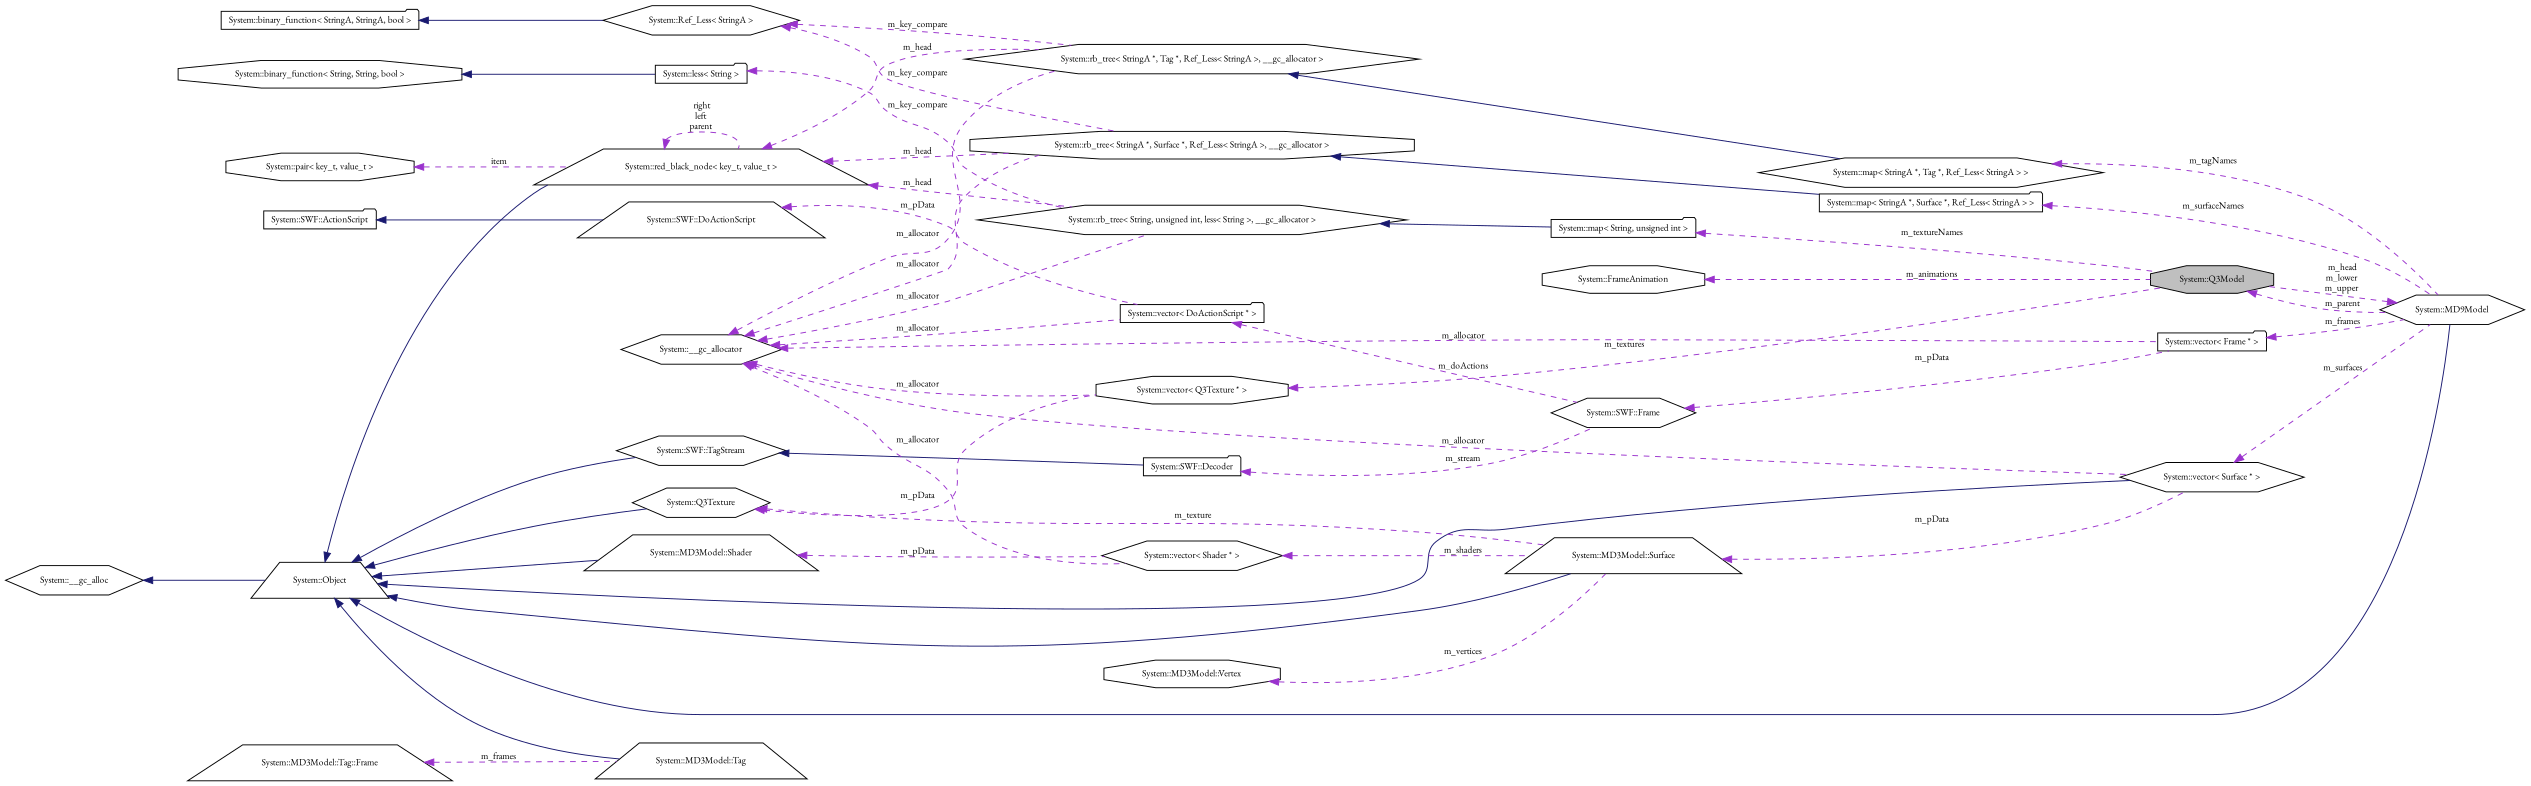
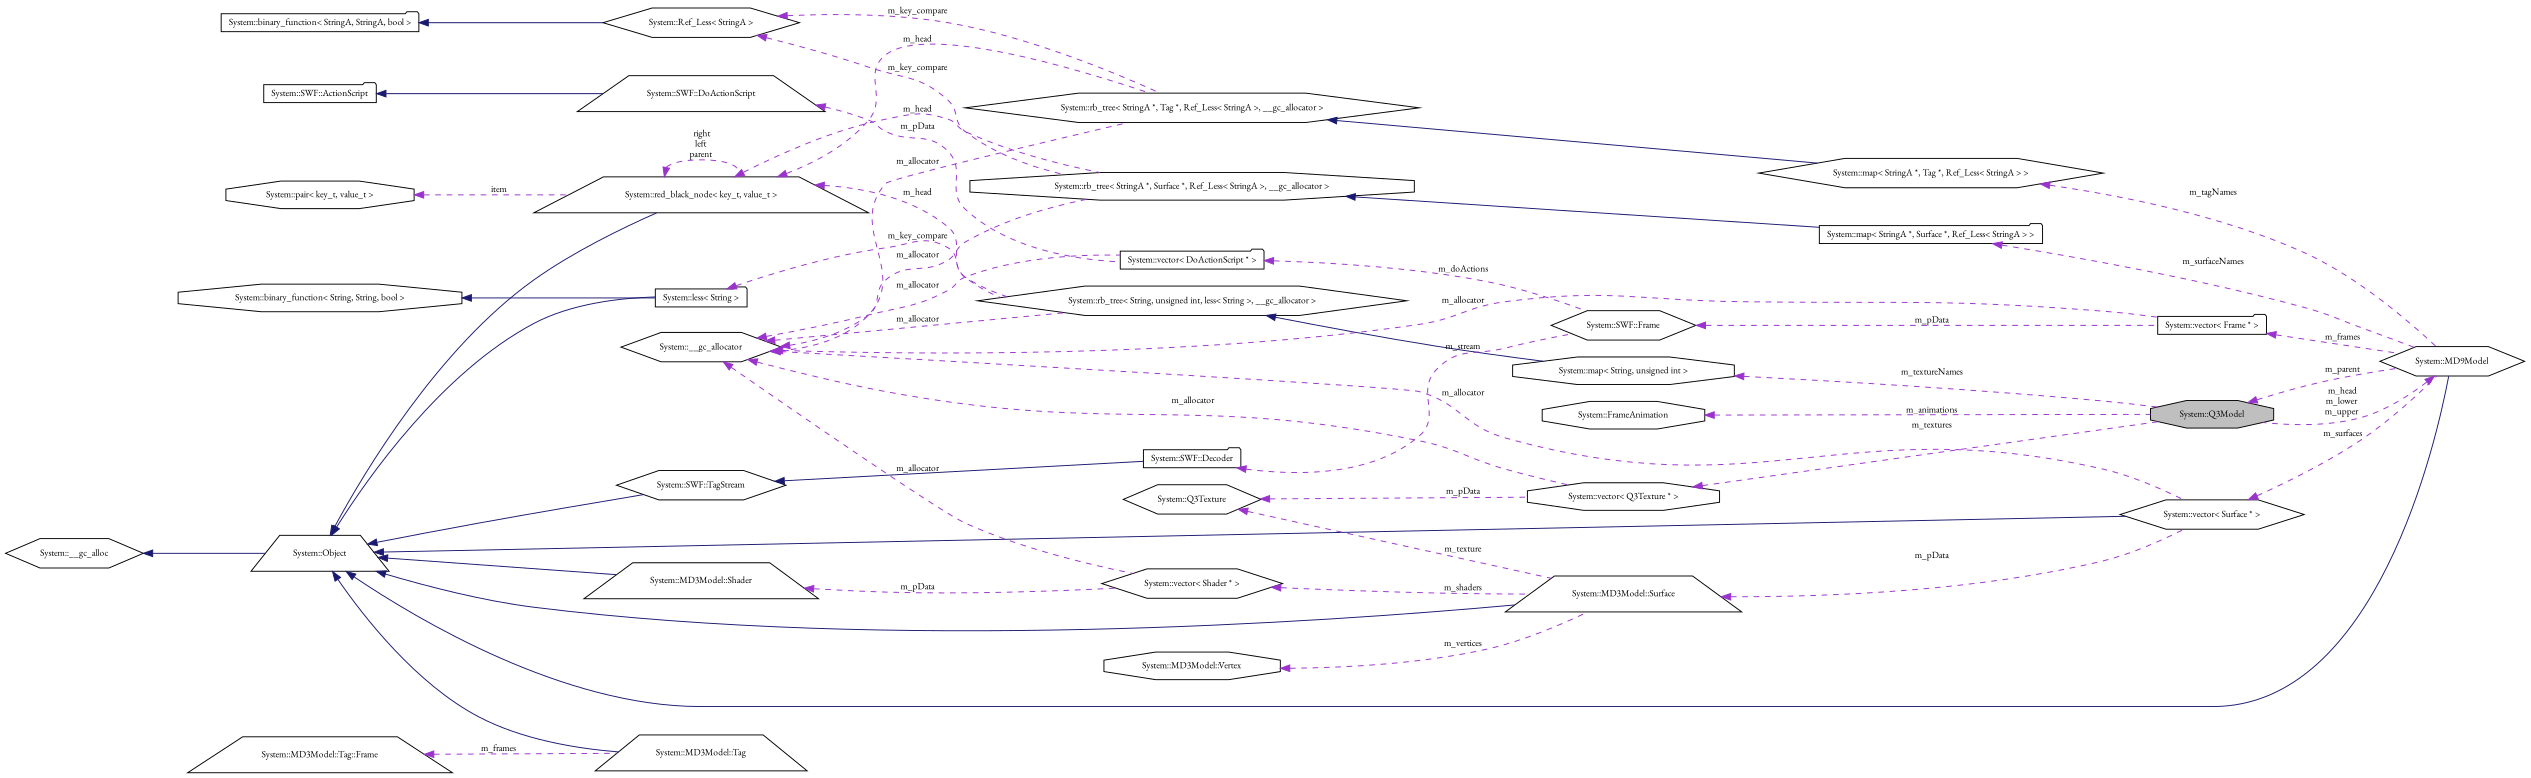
(1624, 228) -> (1624, 371)
(509, 531) -> (468, 369)
